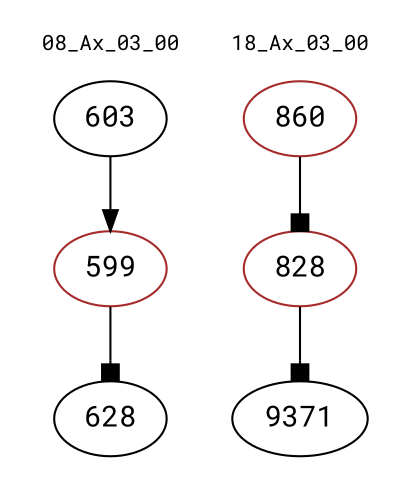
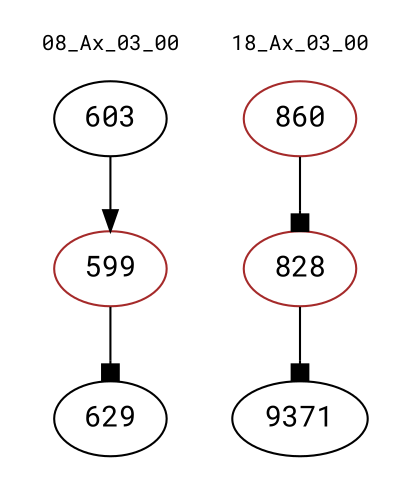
(110, 419) -> (110, 419)
